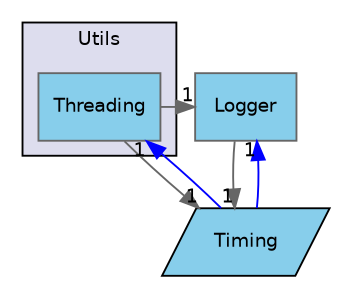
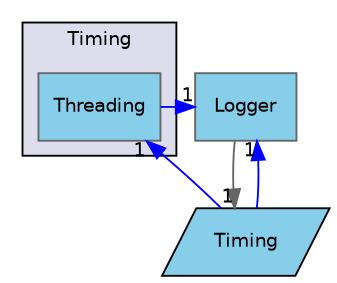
(99, 40) -> (99, 40)
(165, 107) -> (165, 107)
(154, 169) -> none
